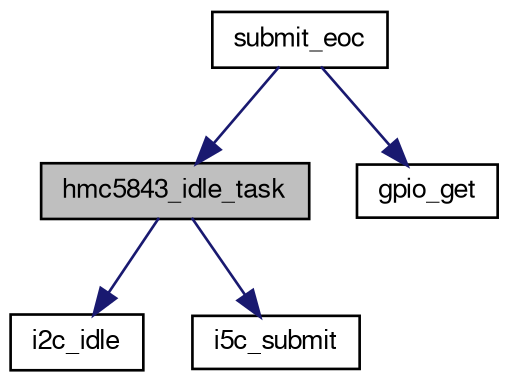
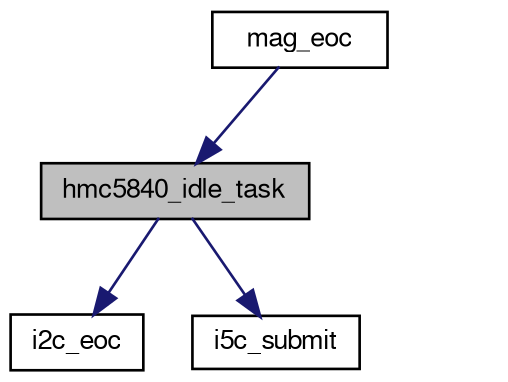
(300, 40) -> (300, 40)
(175, 191) -> (175, 191)
(427, 191) -> none
(77, 342) -> (77, 342)
